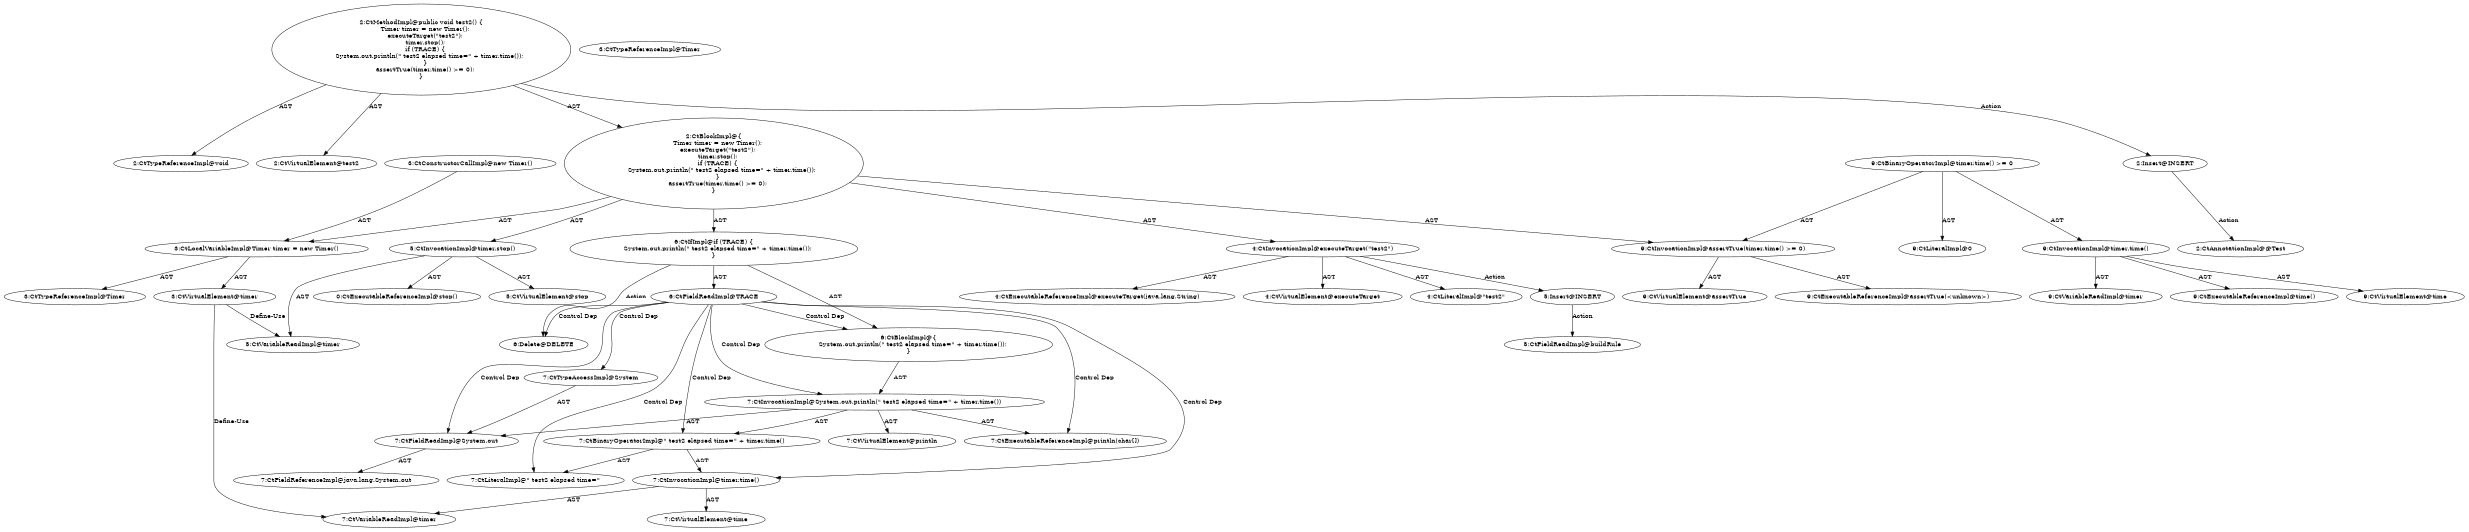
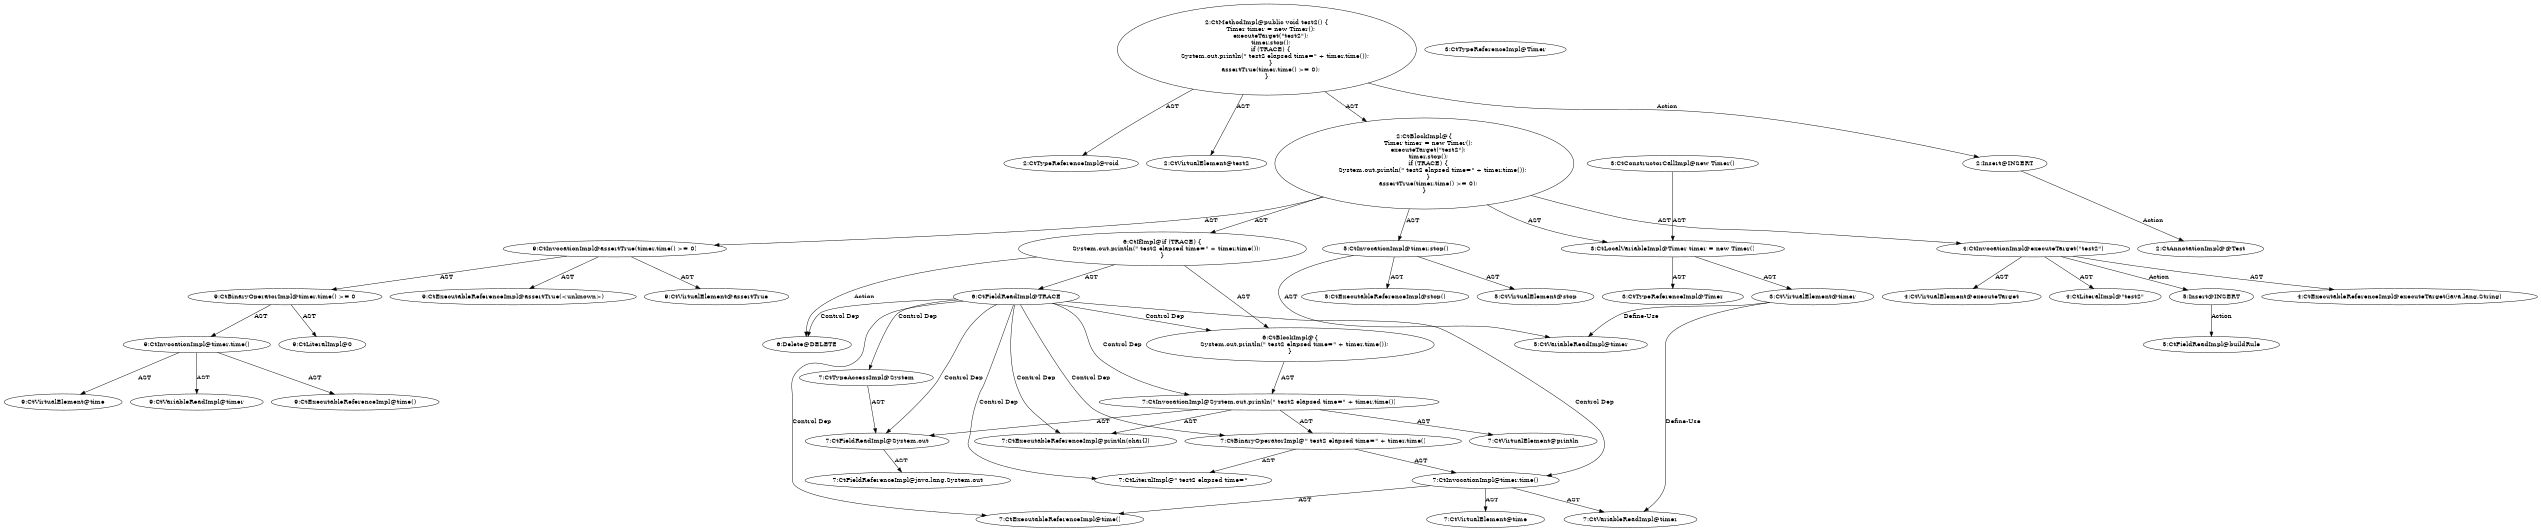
(1835, 205) -> (451, 273)
(397, 297) -> (1385, 297)
none -> (1060, 519)
